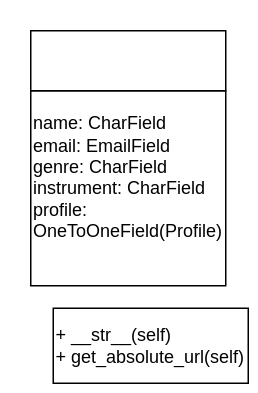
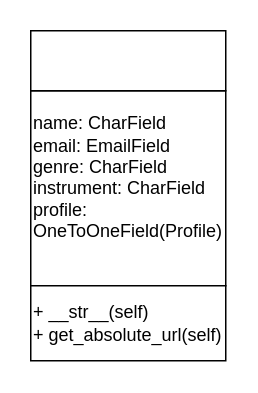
(151, 346) -> (128, 323)
